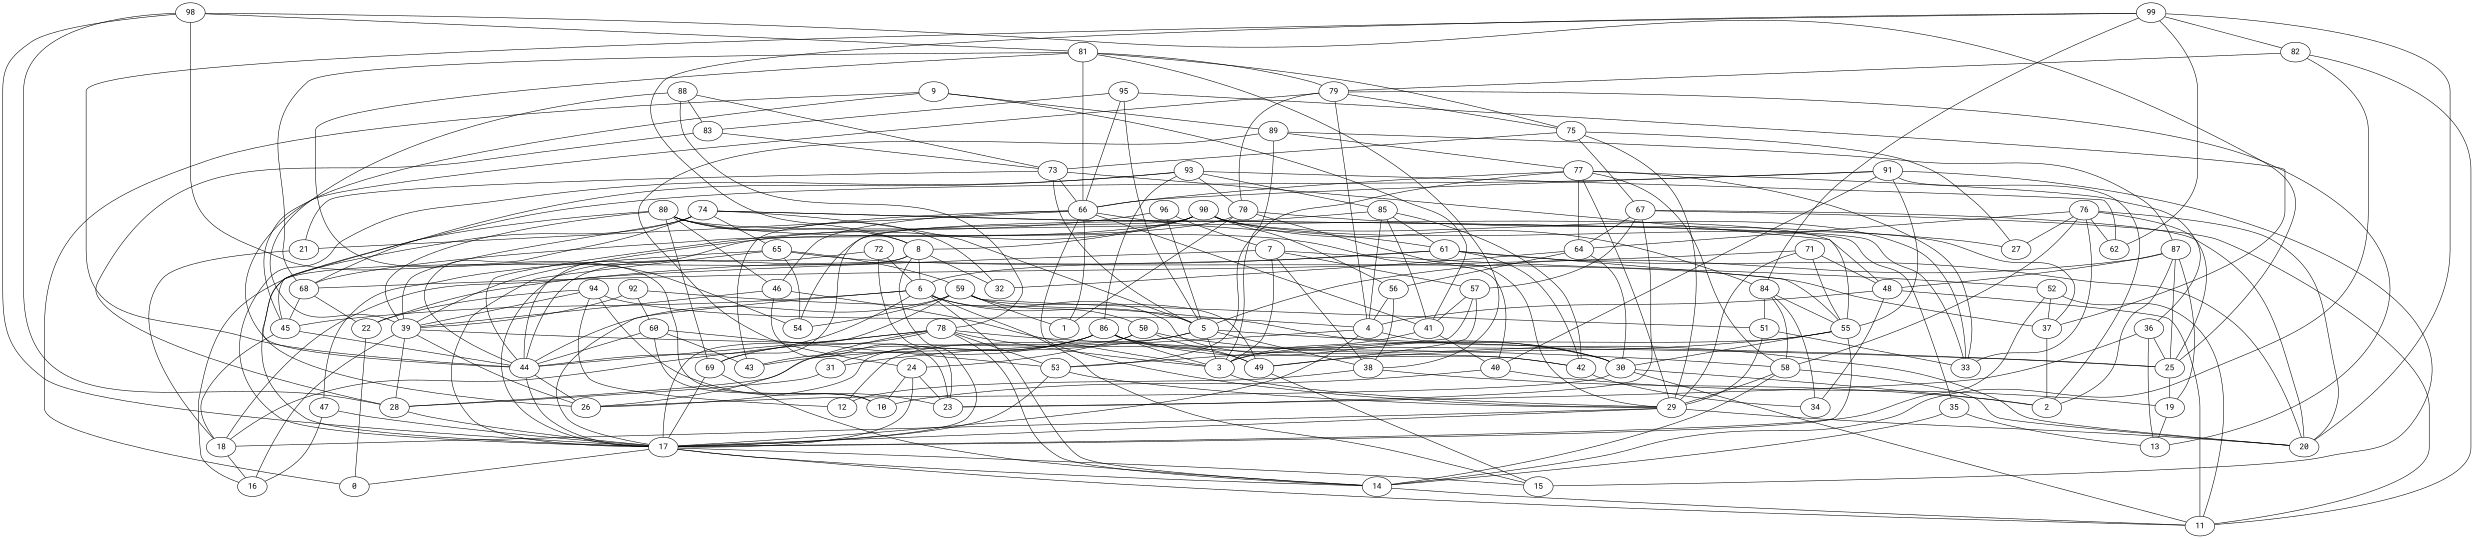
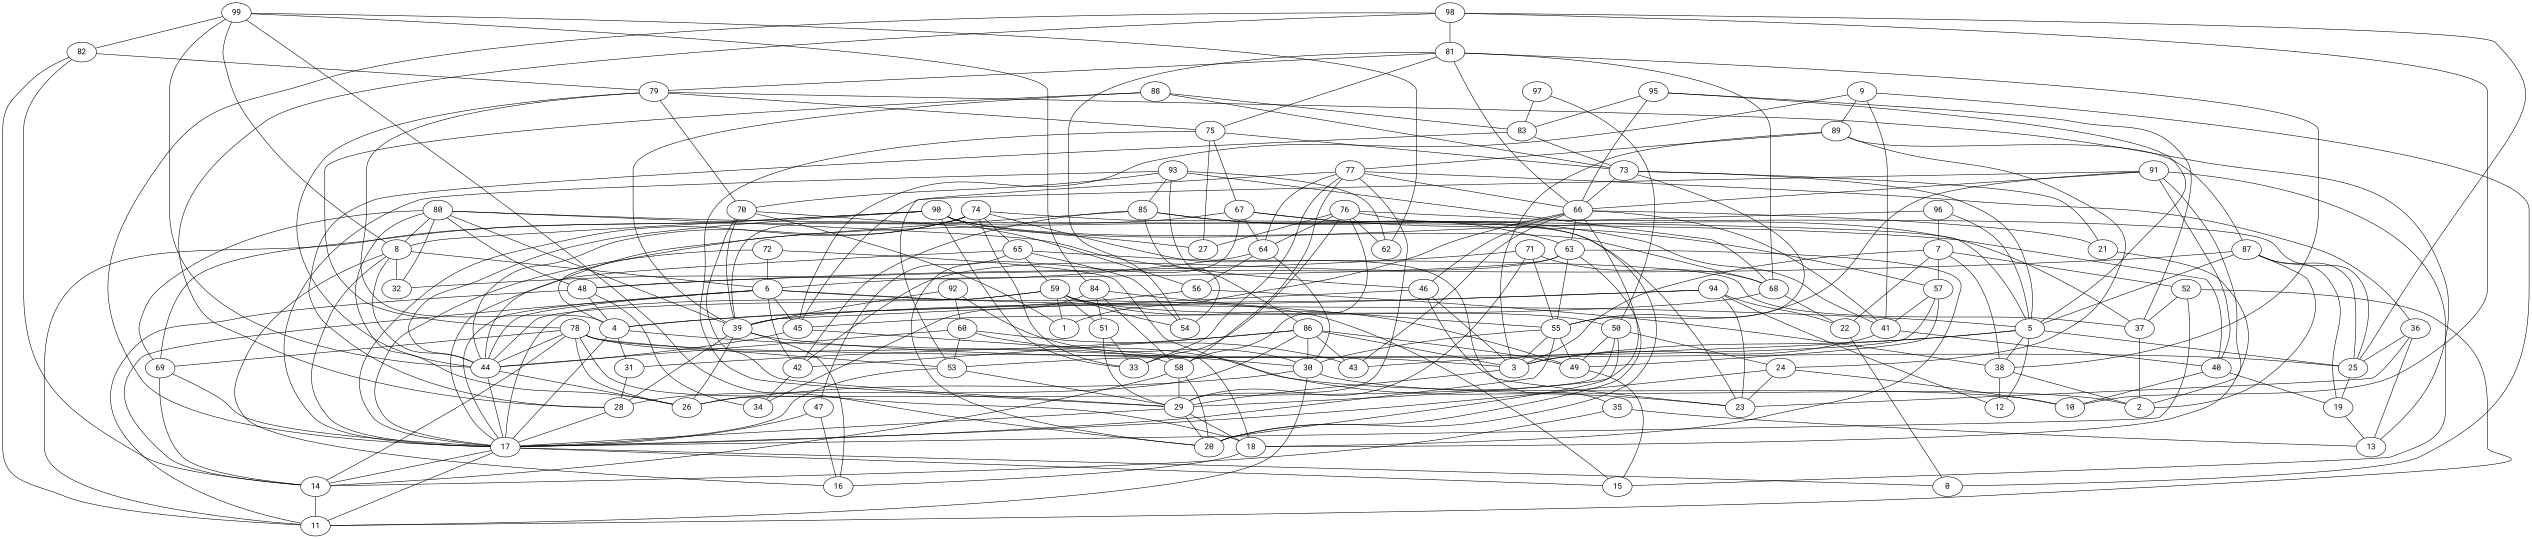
none -> (1537, 92)
(1513, 231) -> none
(1444, 250) -> (1570, 250)
